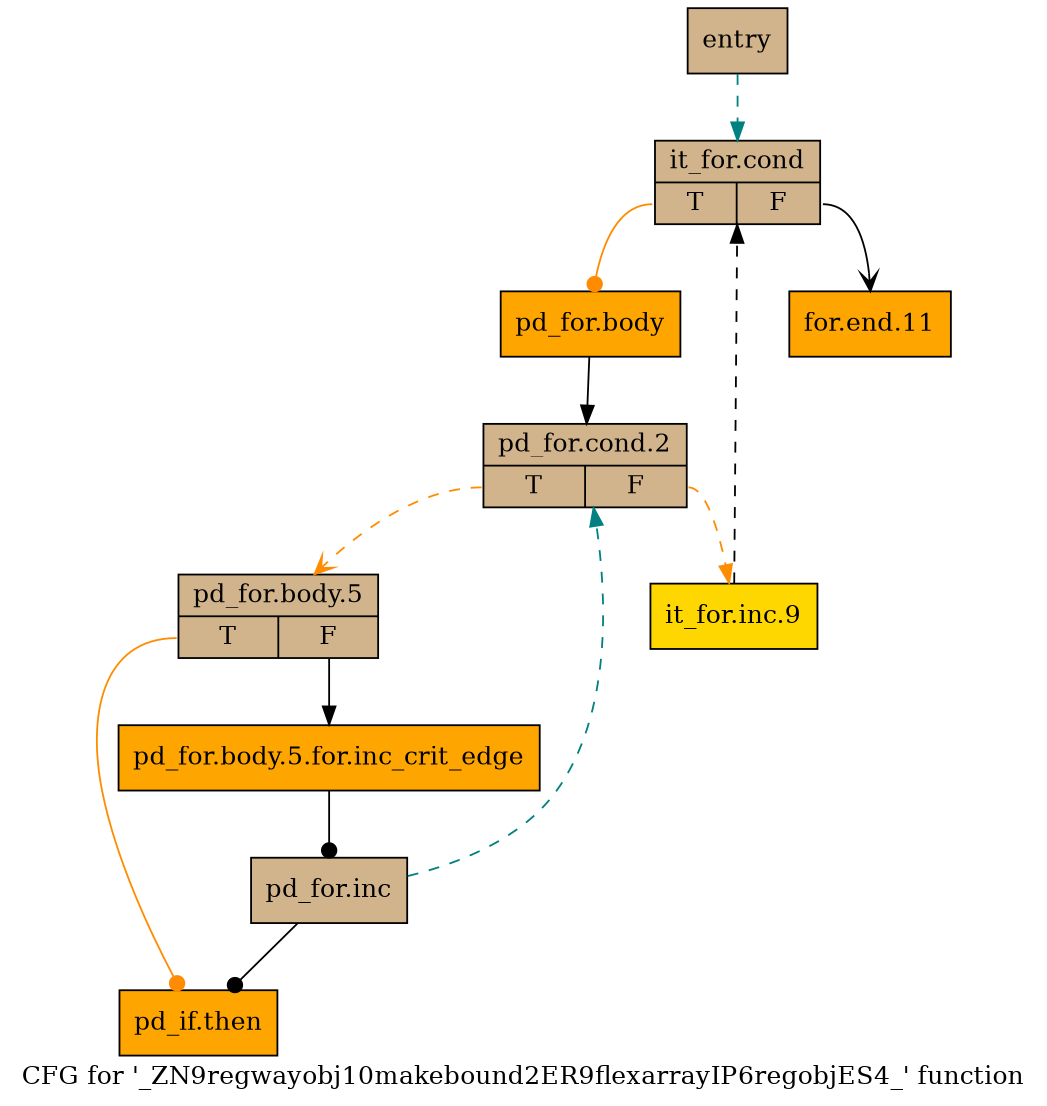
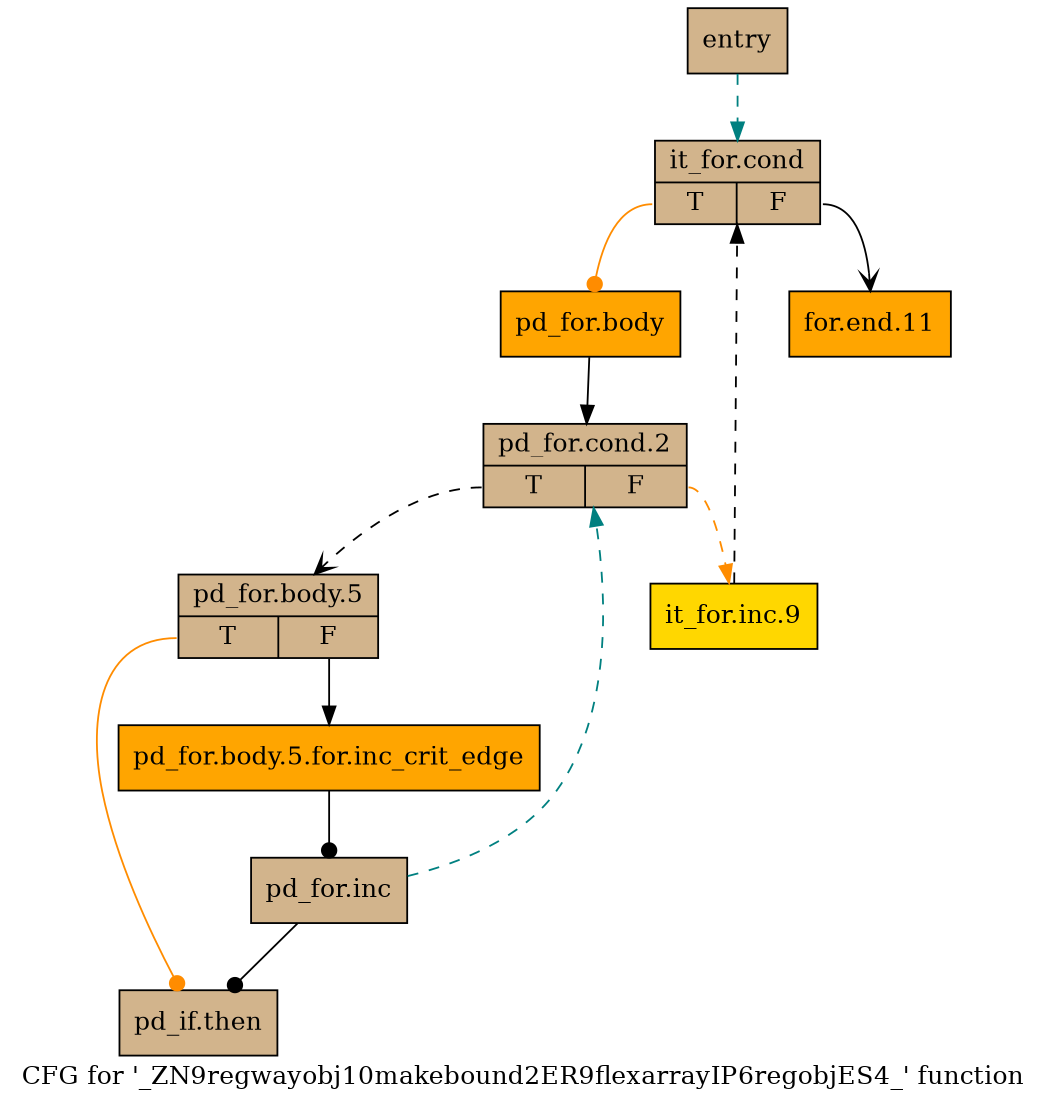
(398, 511) -> (398, 511)
(198, 1023) -> (198, 1023)
